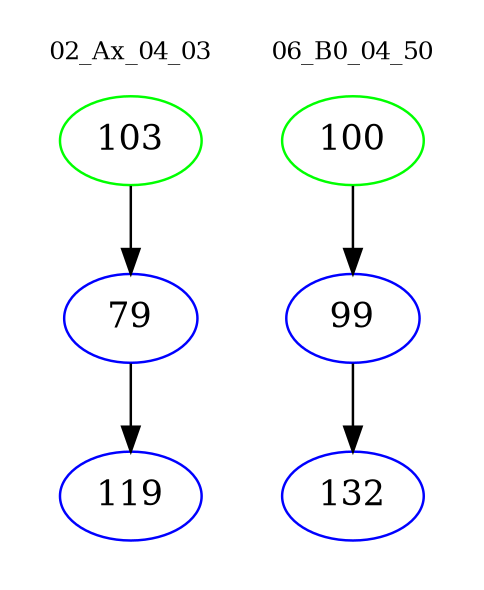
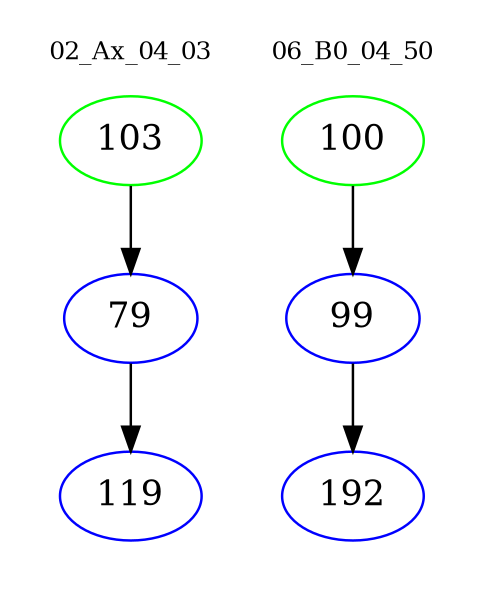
(353, 496) -> (353, 496)
